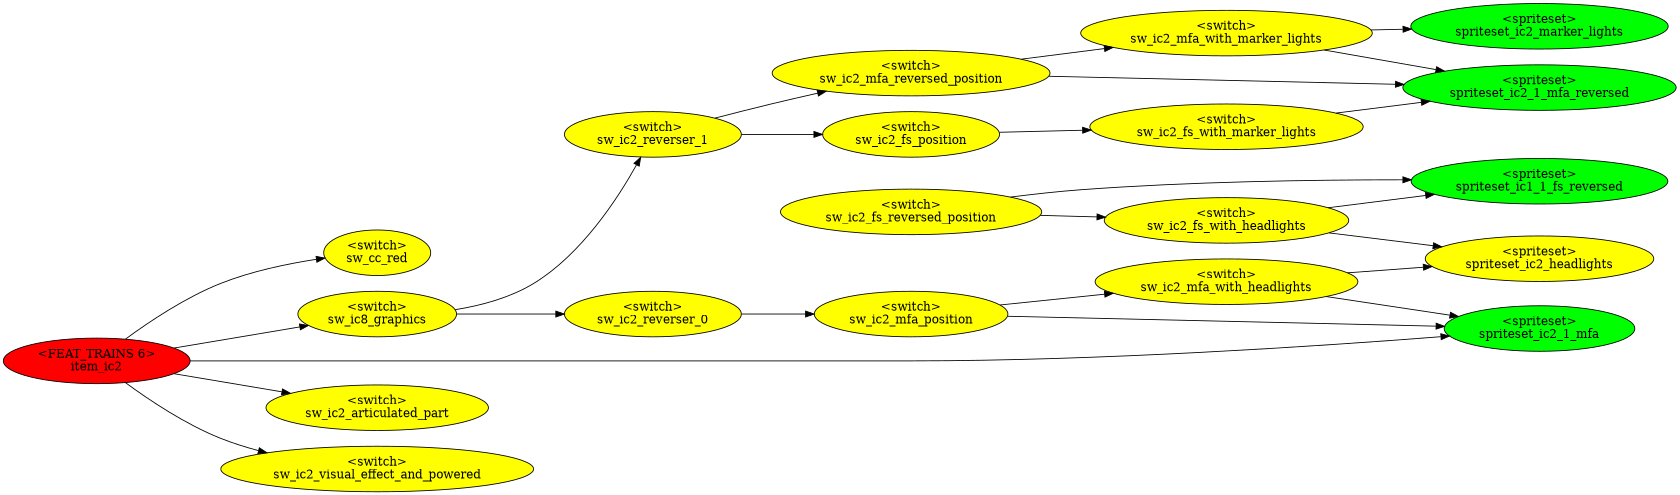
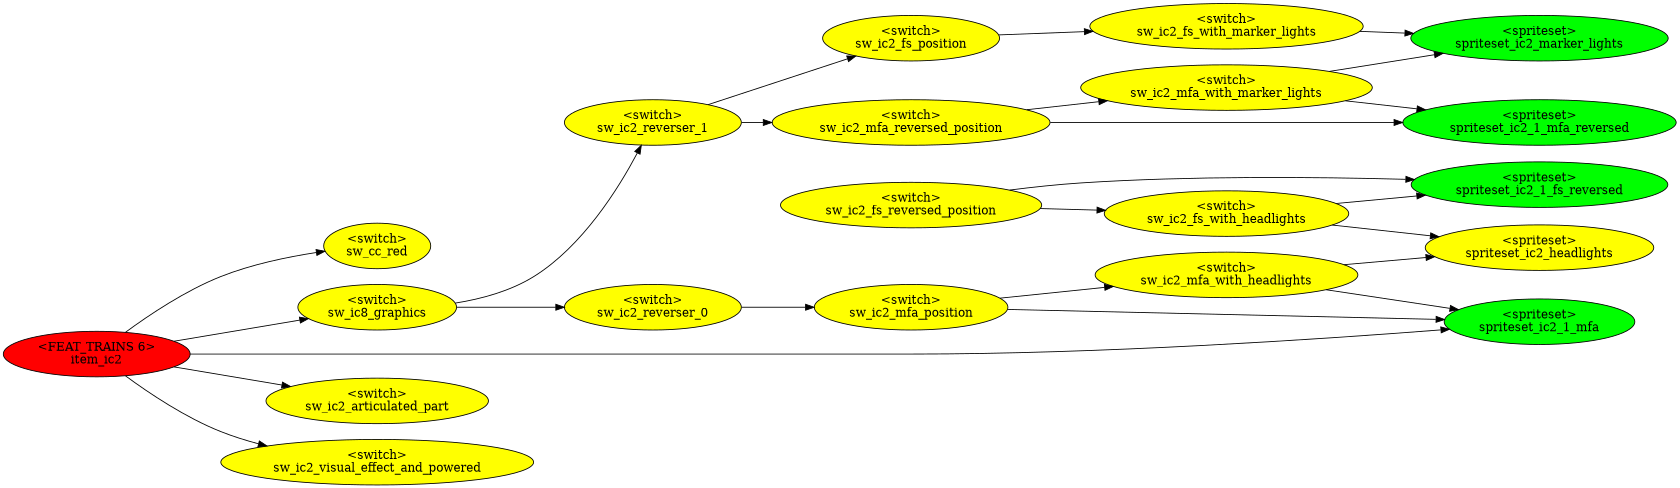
(1379, 108) -> (1382, 32)
(1539, 181) -> (1539, 185)
